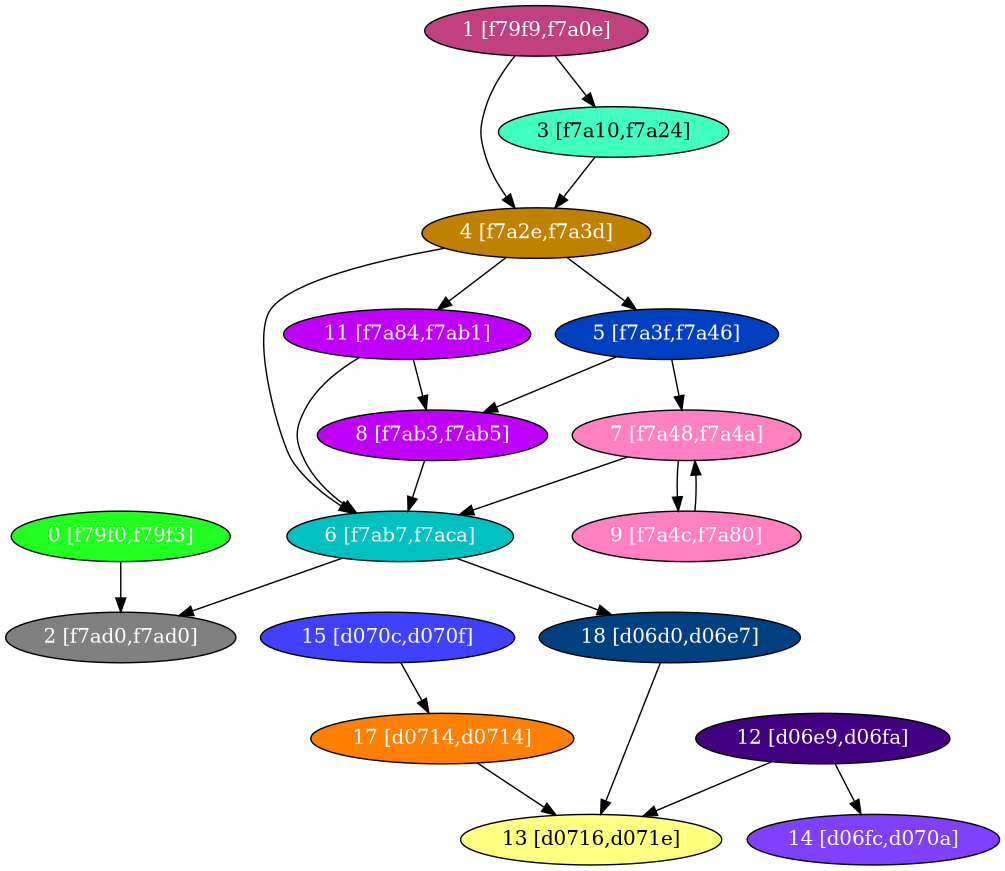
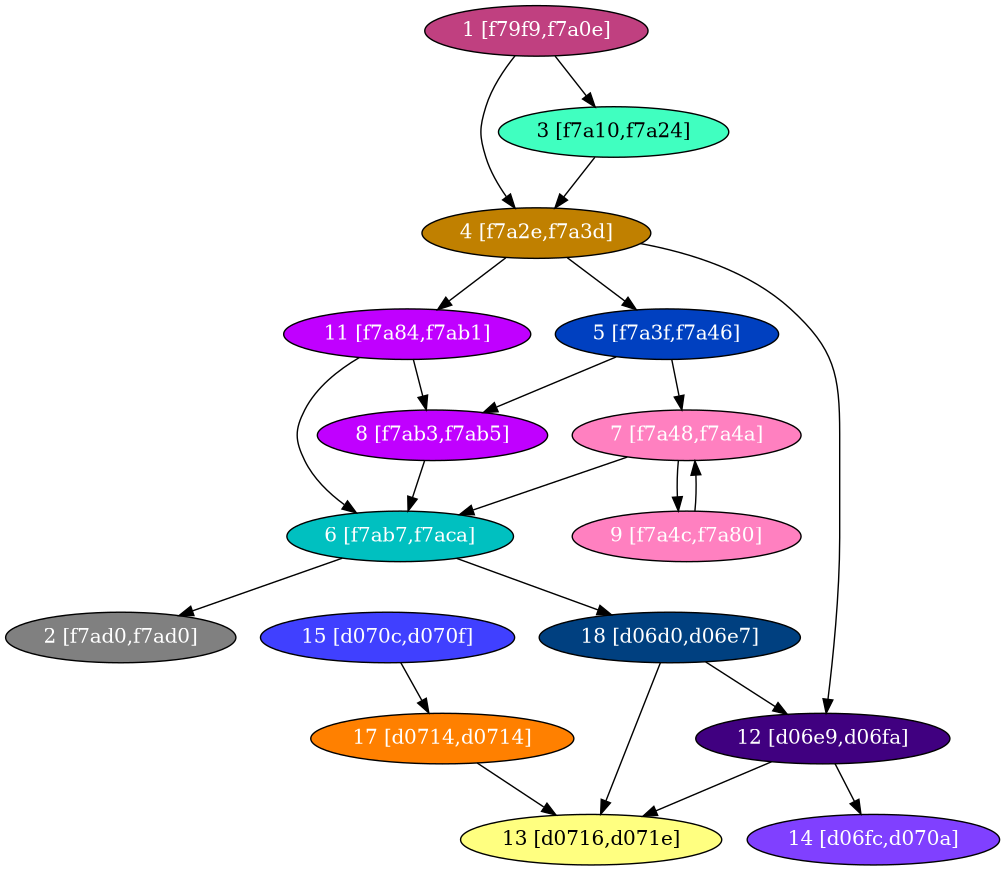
(265, 327) -> (839, 414)
(121, 536) -> none
none -> (740, 684)
